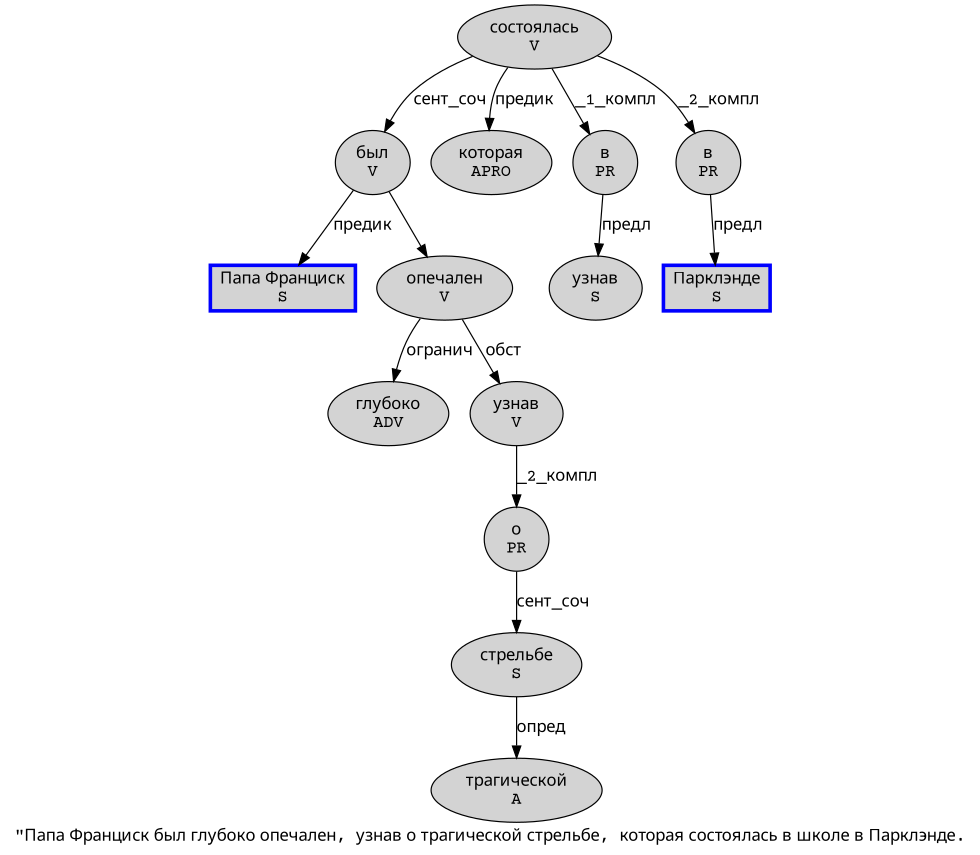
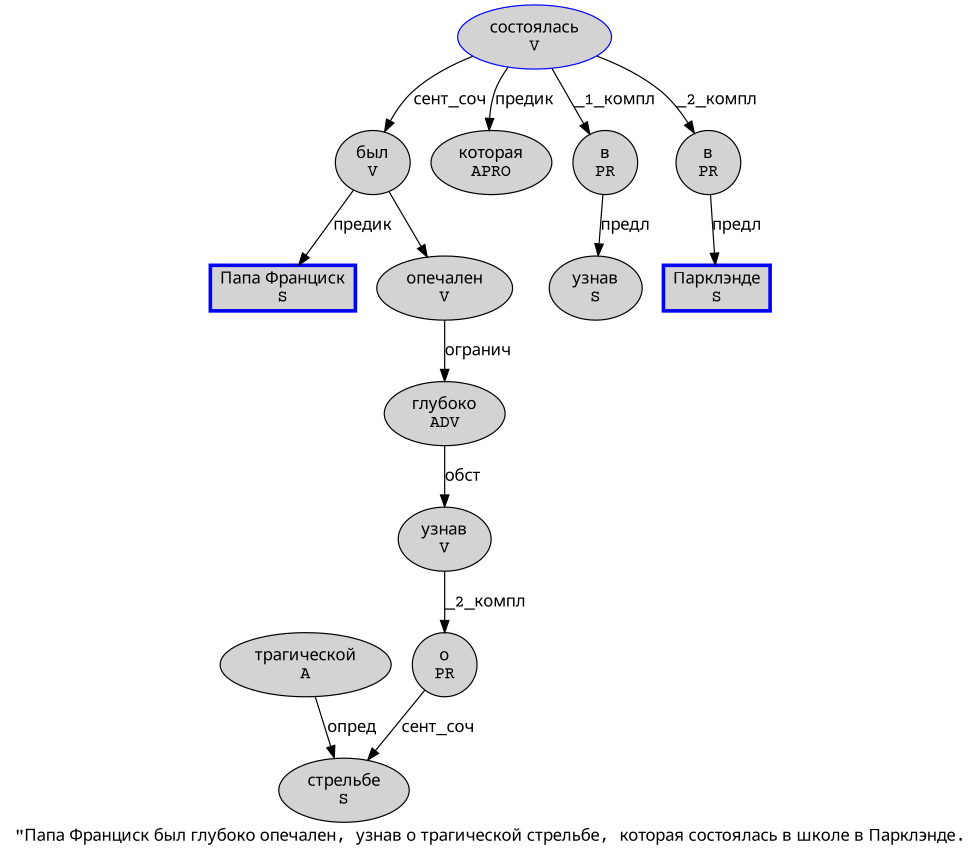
(535, 37) -> (535, 37)
(478, 346) -> (445, 470)
(517, 721) -> (323, 722)
